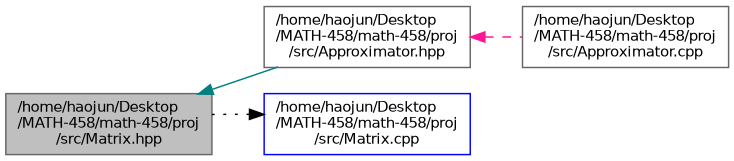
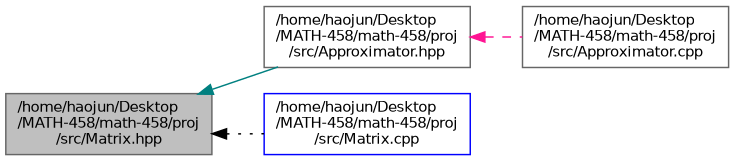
(231, 114) -> (245, 134)
